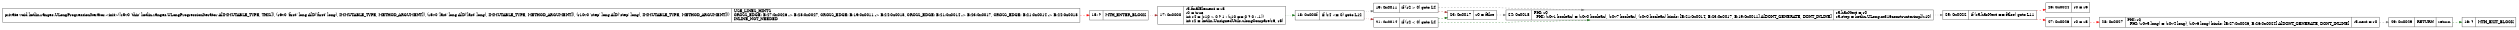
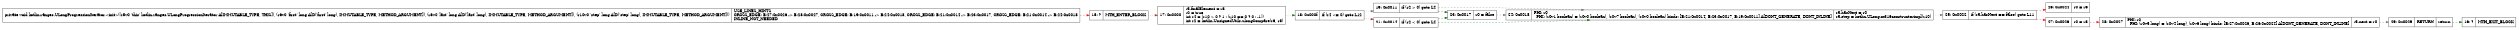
(1442, 12) -> (1442, 12)
